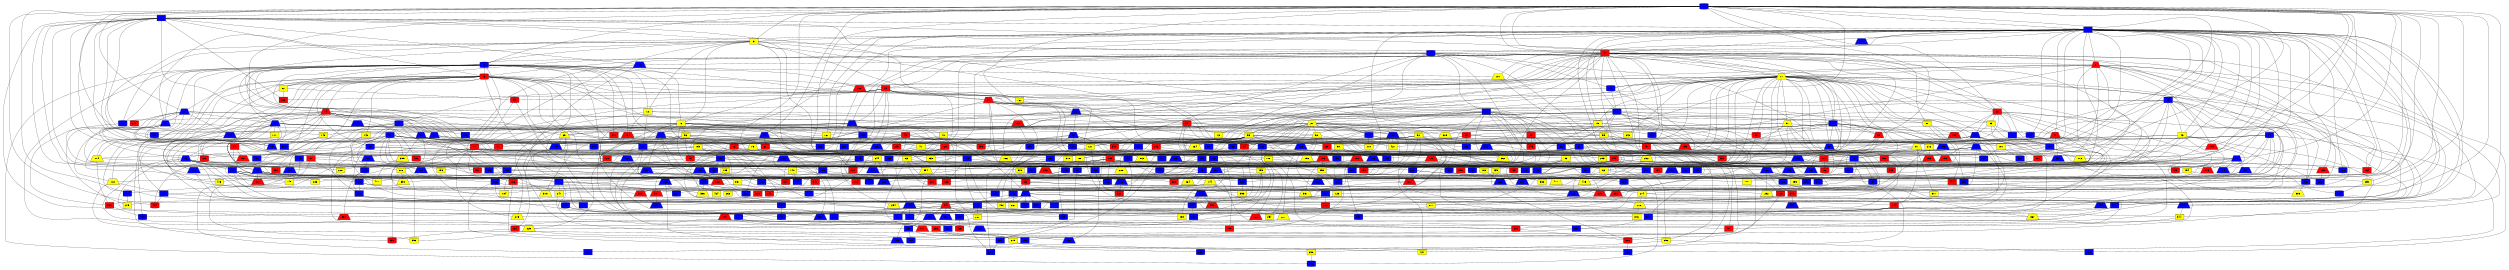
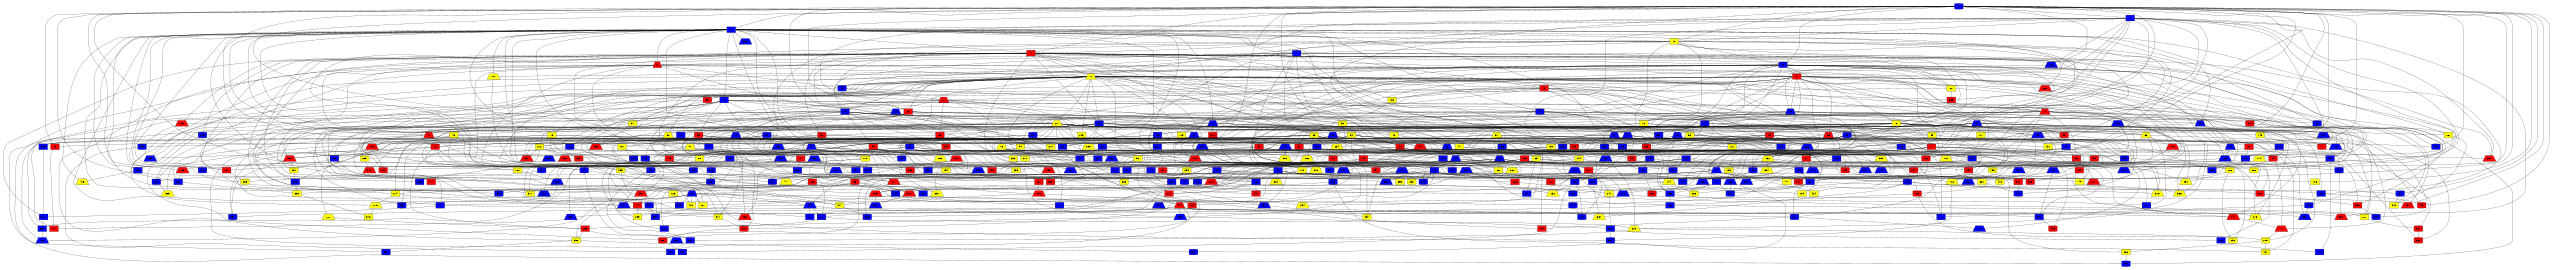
(1219, 135) -> none
(1421, 213) -> (336, 206)
